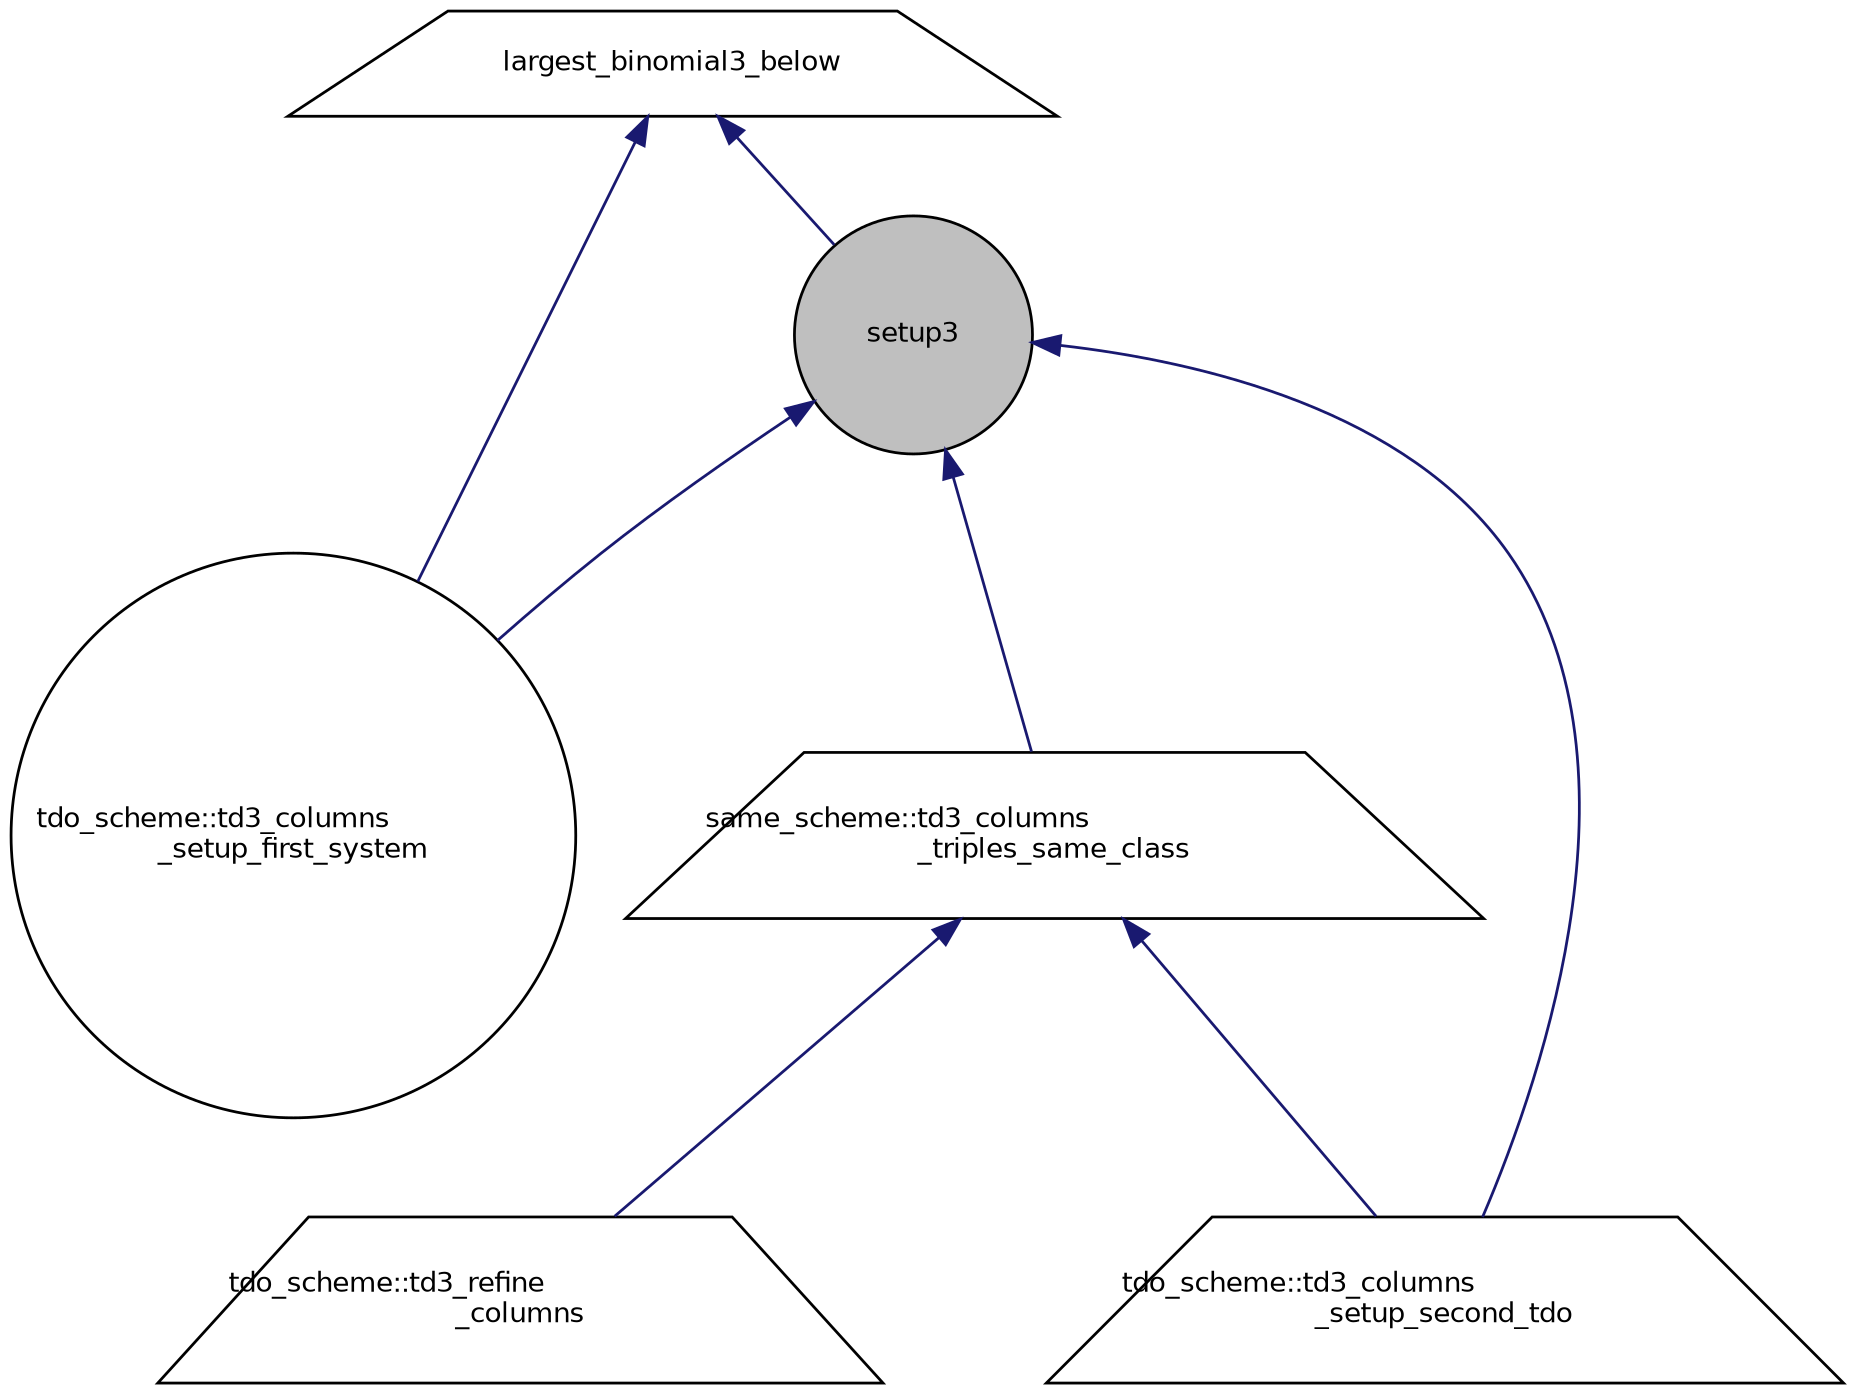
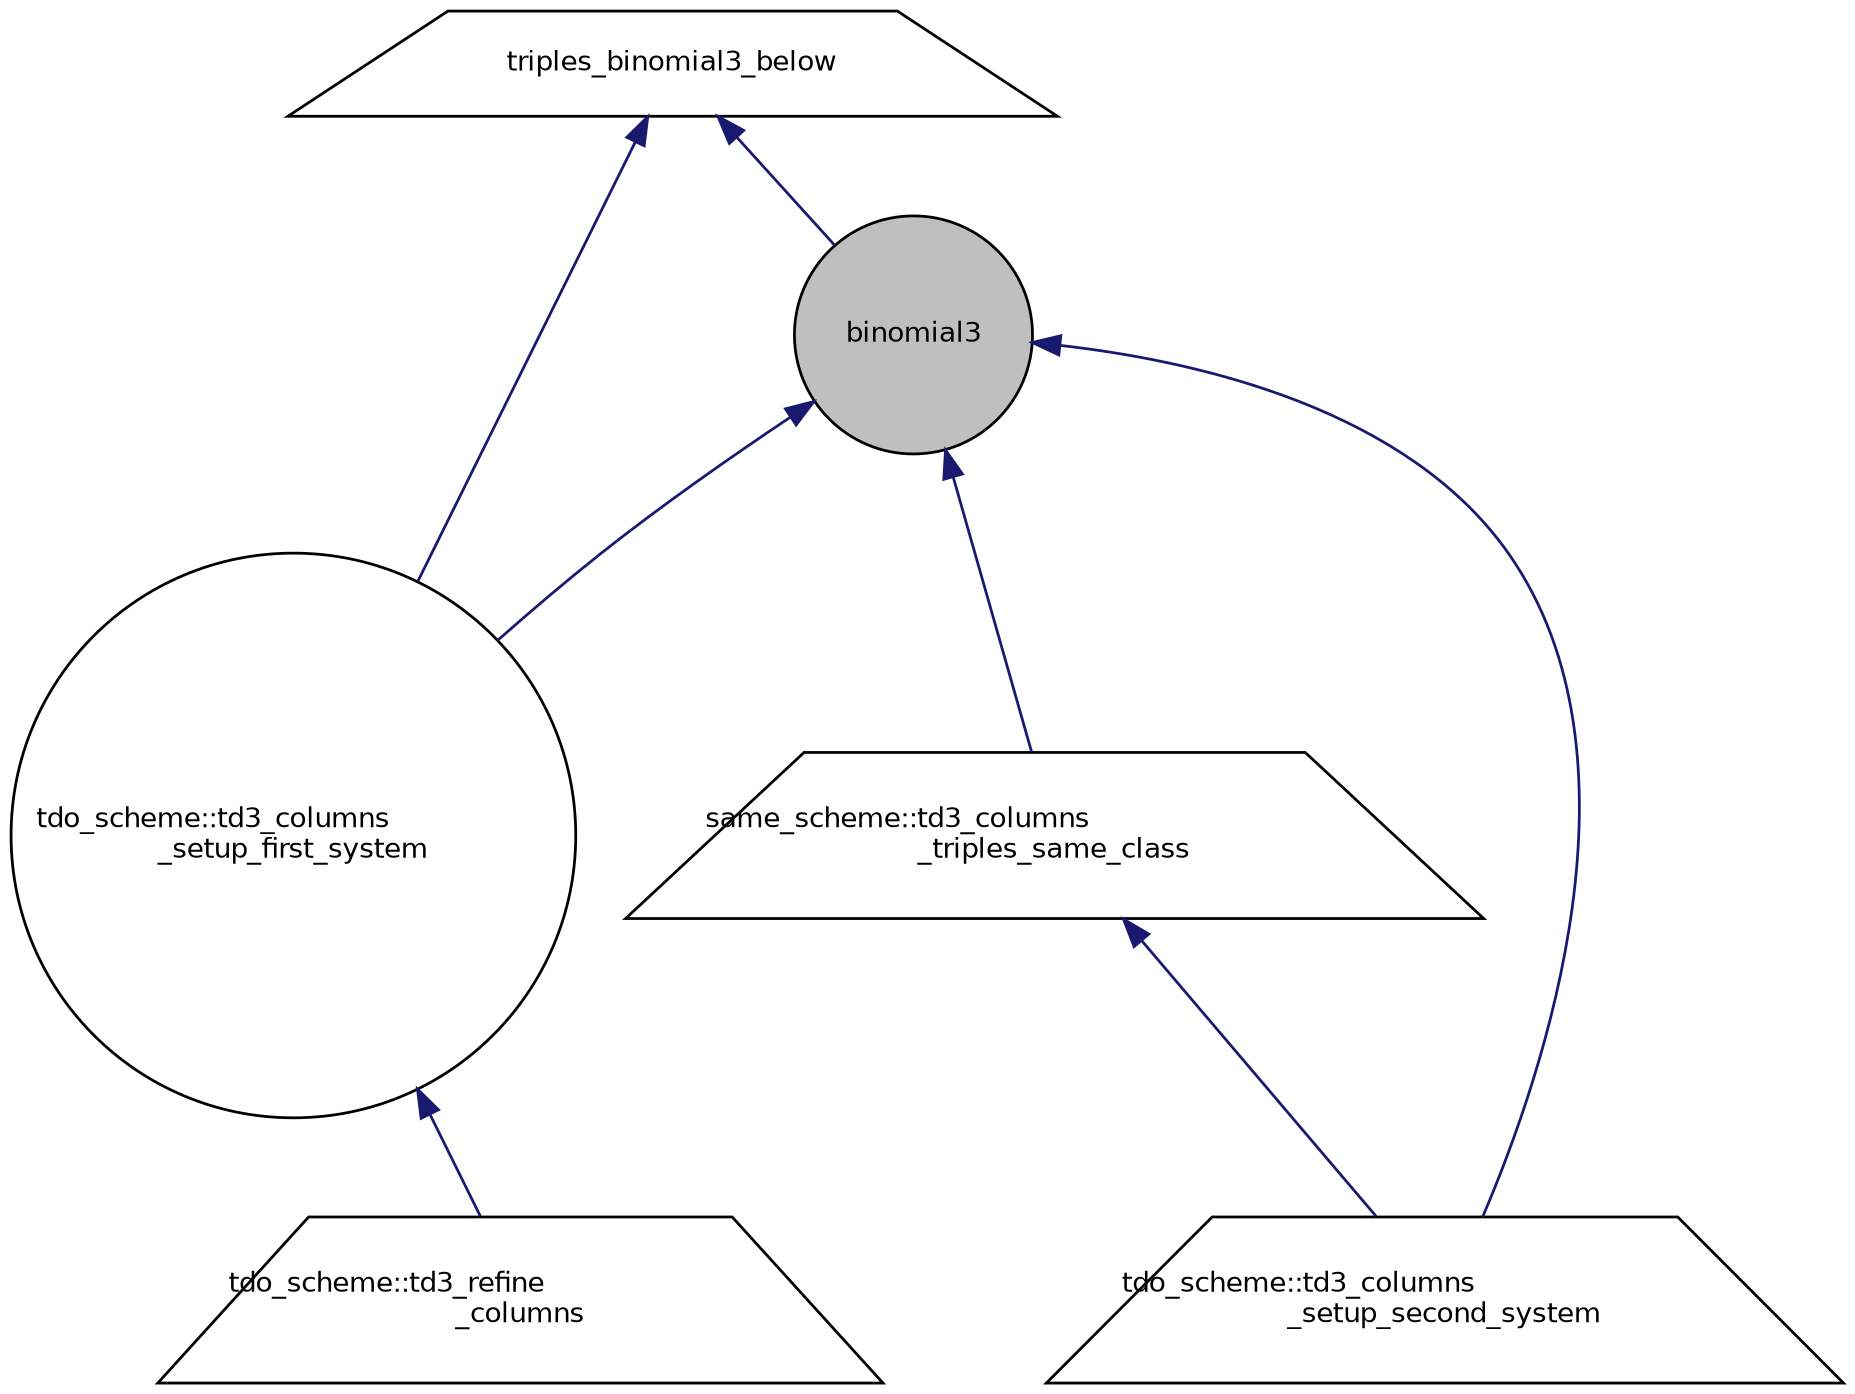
(673, 64) -> (673, 64)
(913, 335) -> (913, 335)
(777, 1077) -> (455, 1166)
(1445, 1300) -> (1445, 1300)
